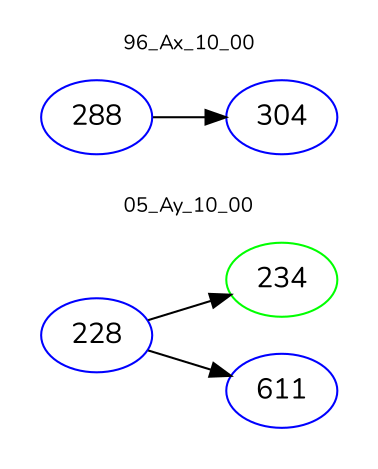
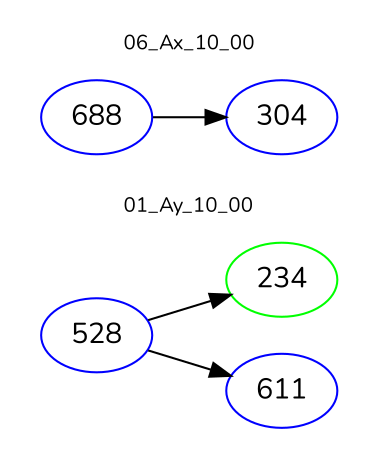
(189, 44) -> (189, 44)
(97, 117) -> (97, 117)
(189, 207) -> (189, 207)
(97, 335) -> (97, 335)
